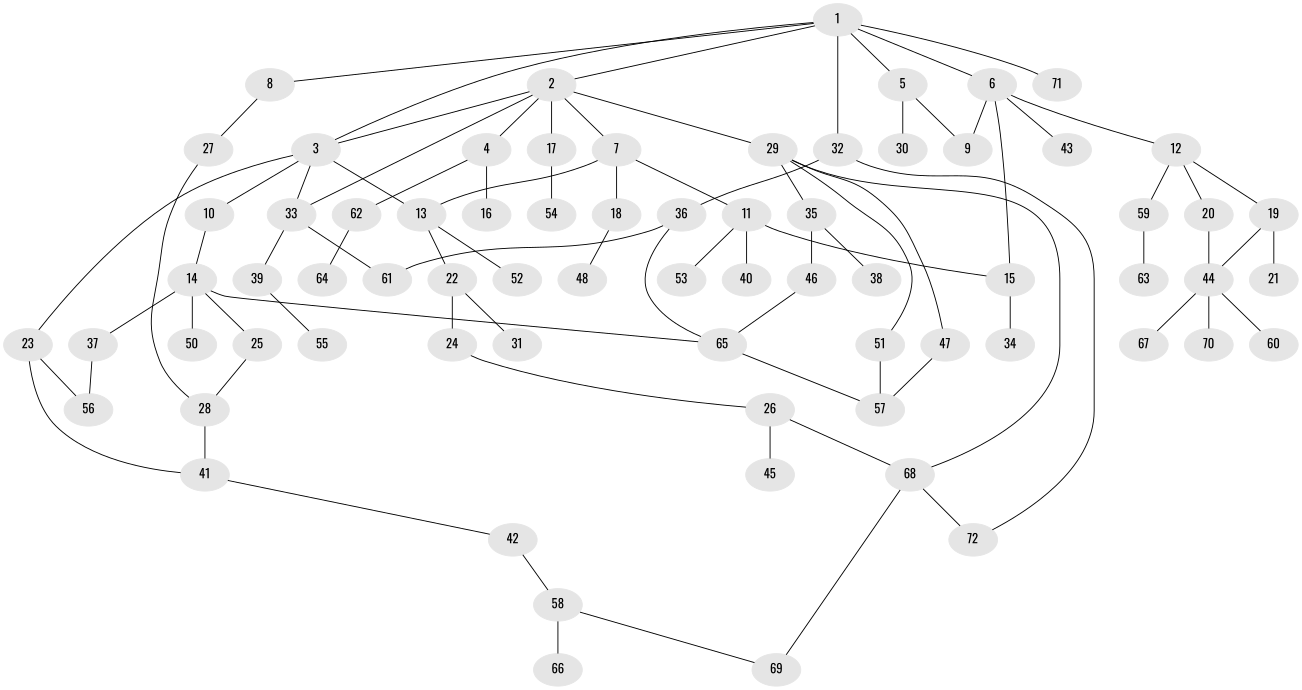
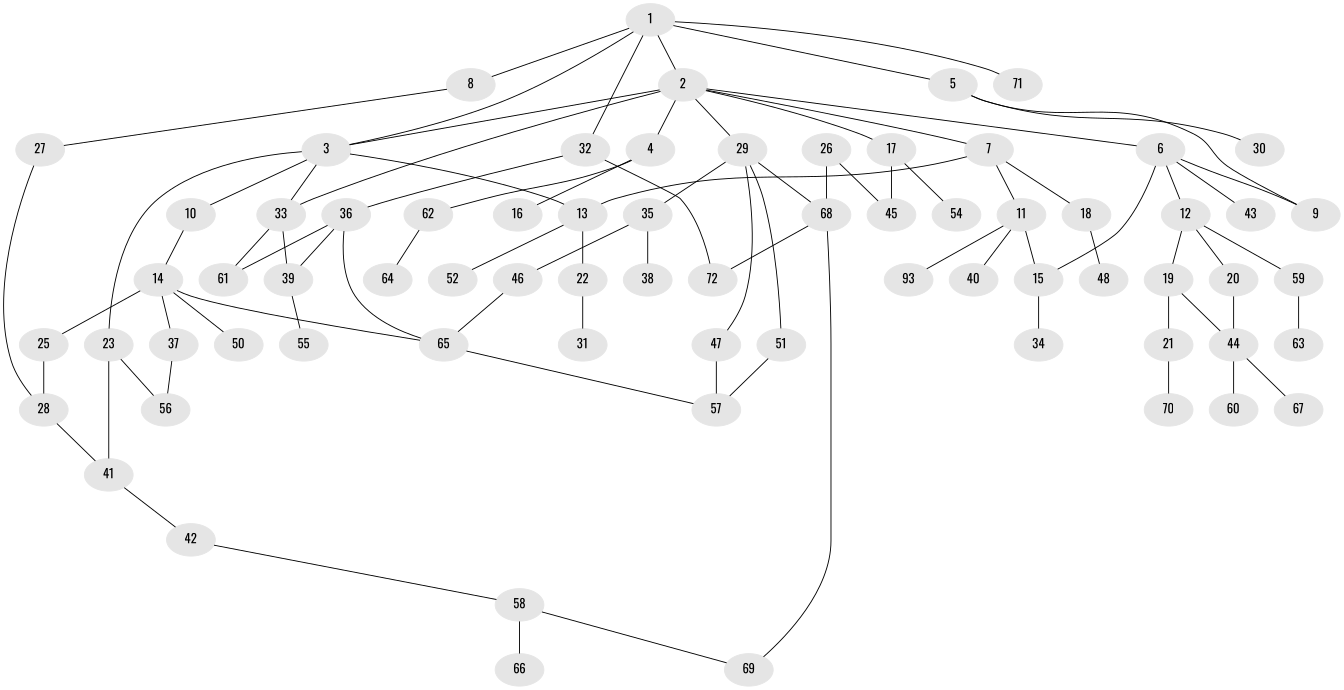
(915, 52) -> (922, 117)
none -> (891, 182)
none -> (317, 247)
(682, 280) -> (909, 280)
(1209, 312) -> (1169, 377)
(452, 345) -> none
